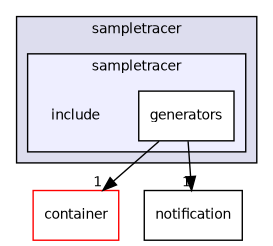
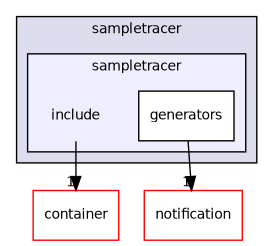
(125, 171) -> (76, 159)
(193, 215) -> (193, 215)
